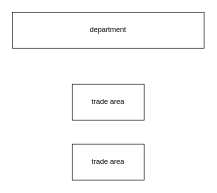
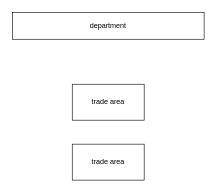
(108, 30) -> (108, 26)
